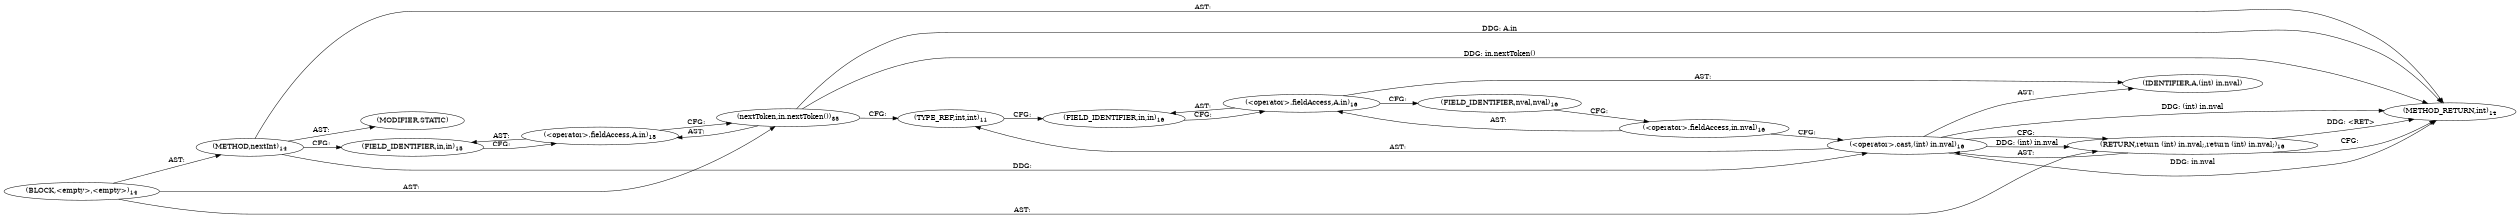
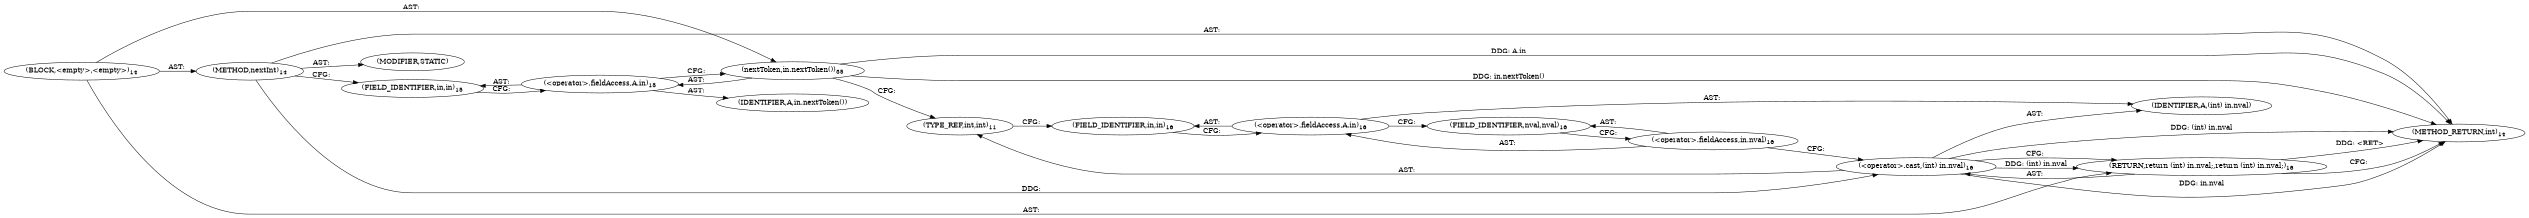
none -> (793, 103)
none -> (1632, 129)
